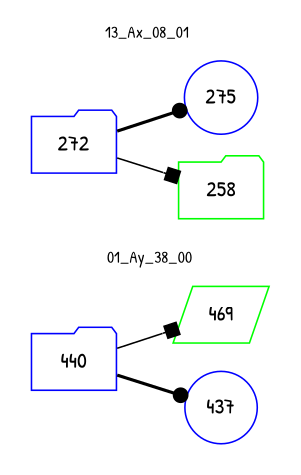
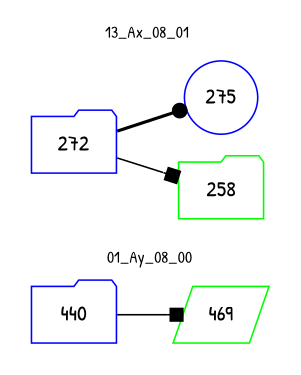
(150, 259) -> (150, 259)
(221, 408) -> none
